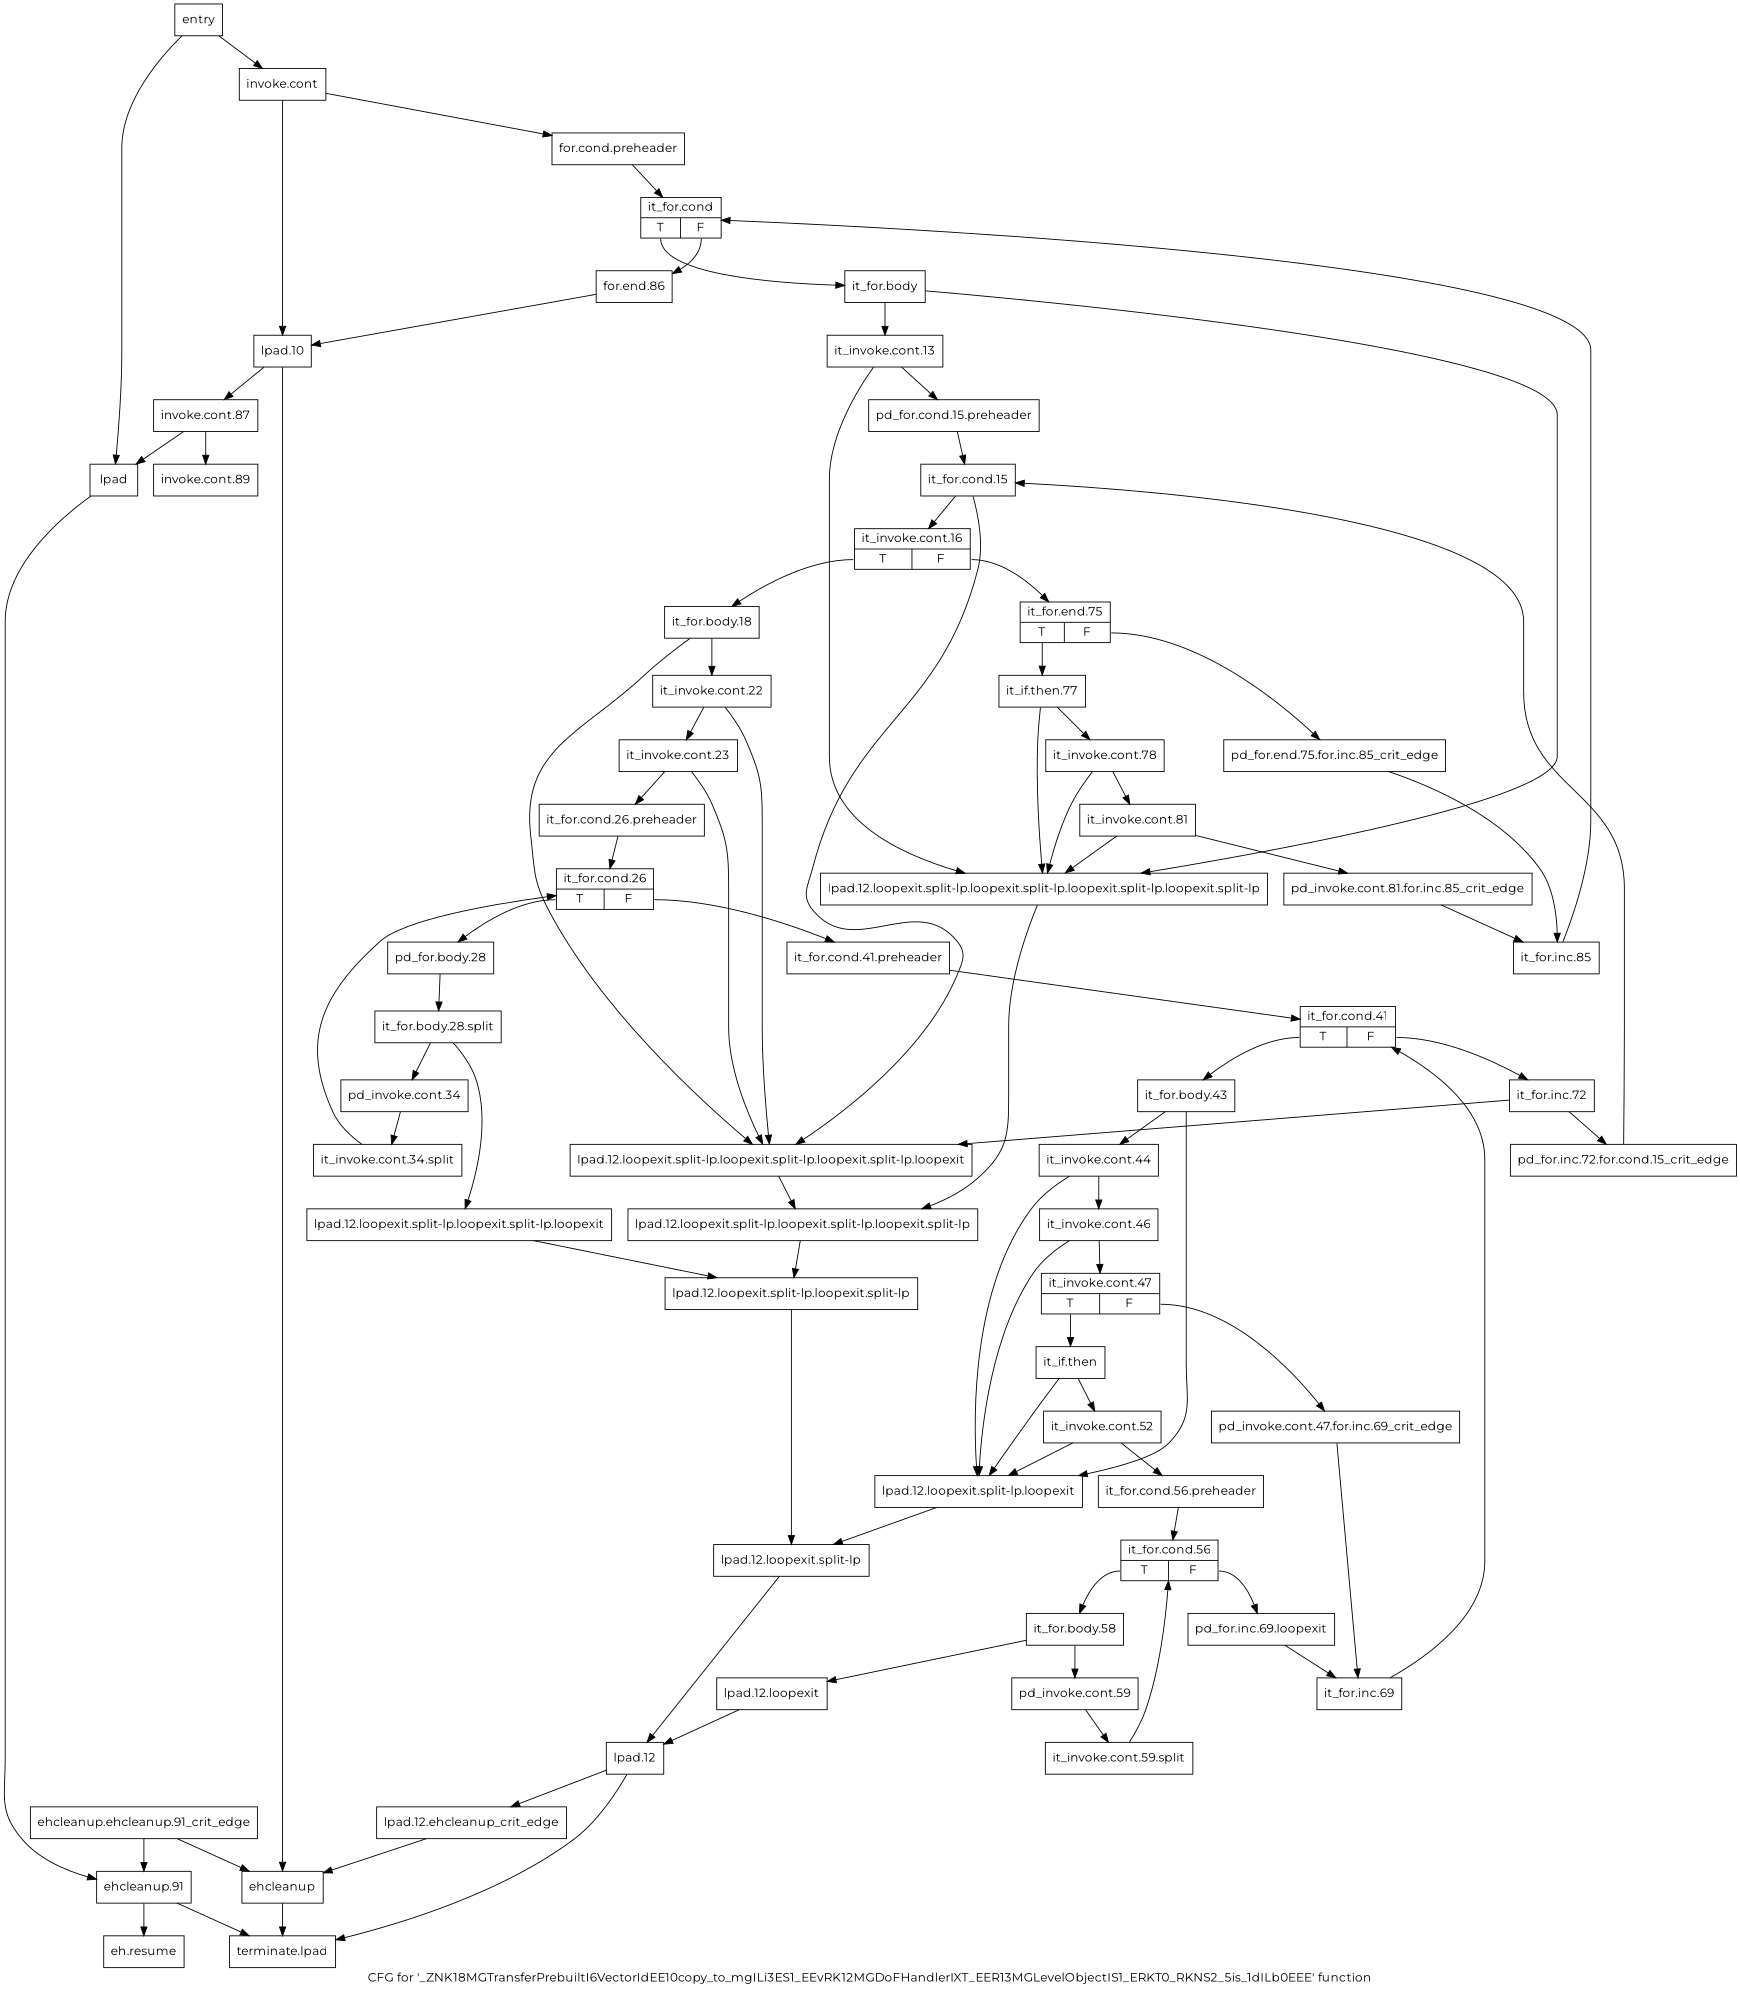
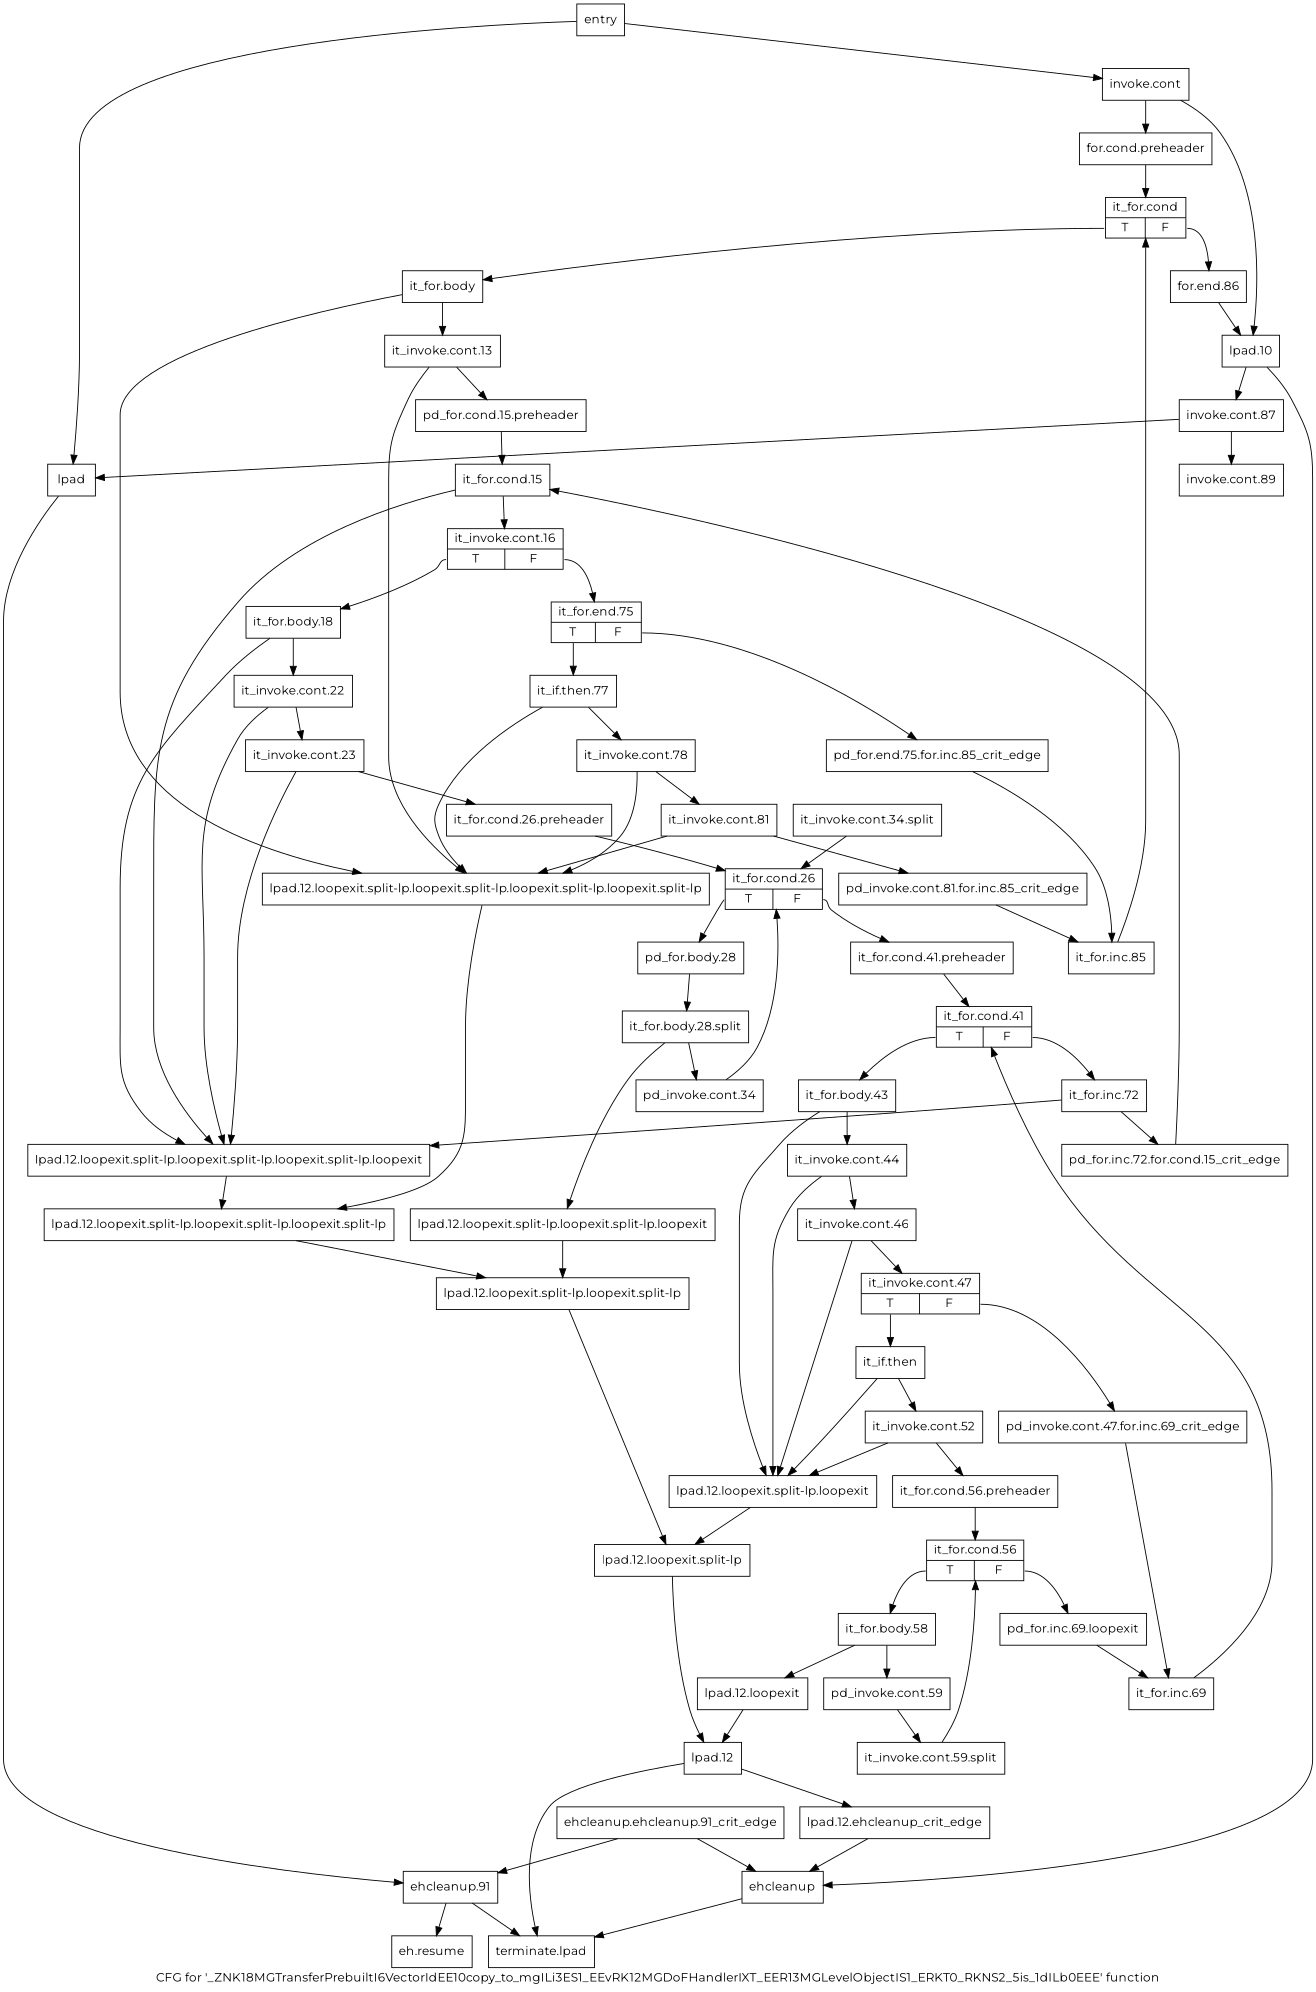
(397, 1124) -> (772, 1007)
